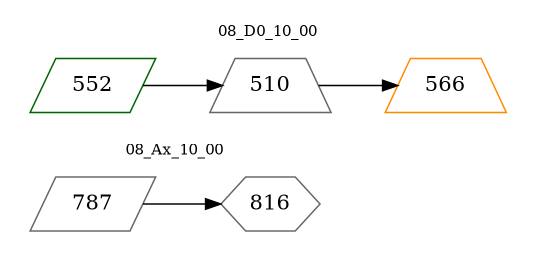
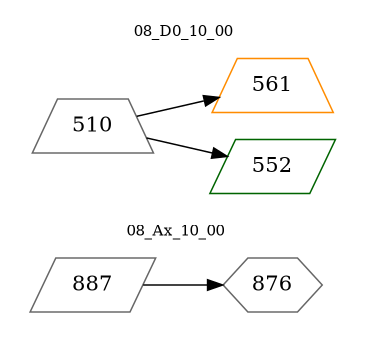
(175, 86) -> (179, 145)
(446, 86) -> (273, 86)
(93, 204) -> (93, 285)
(270, 204) -> (273, 285)
